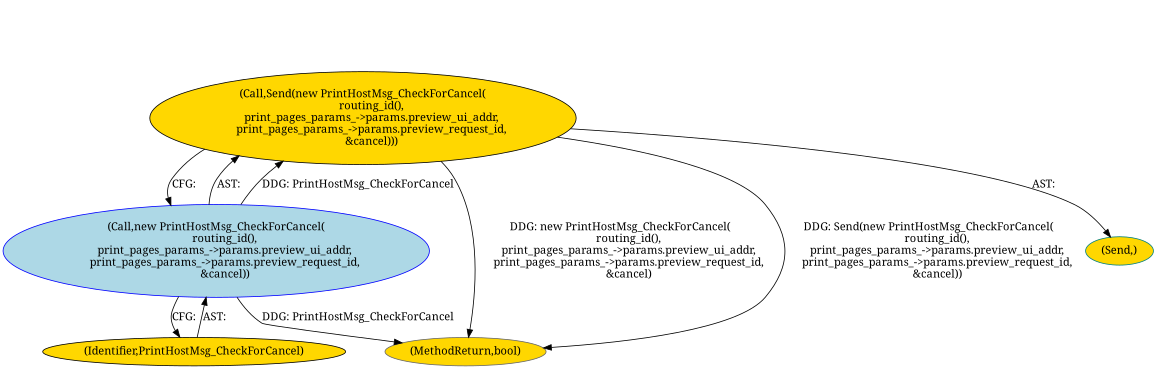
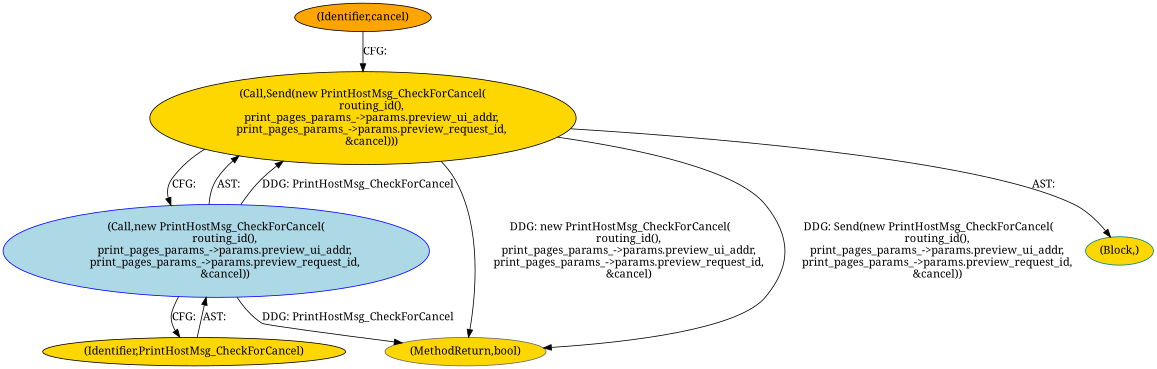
none -> (363, 17)
(1120, 251) -> (1120, 251)
